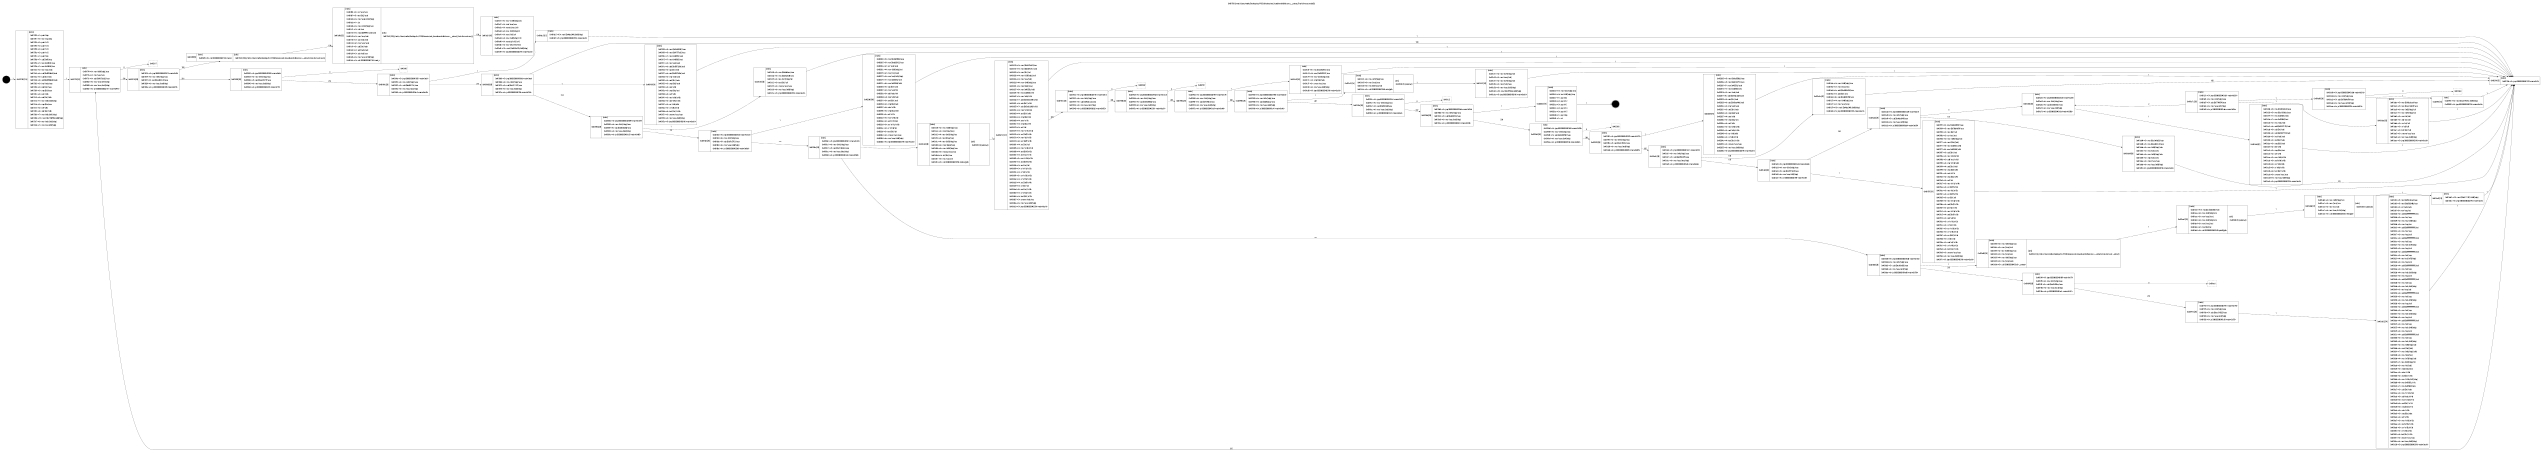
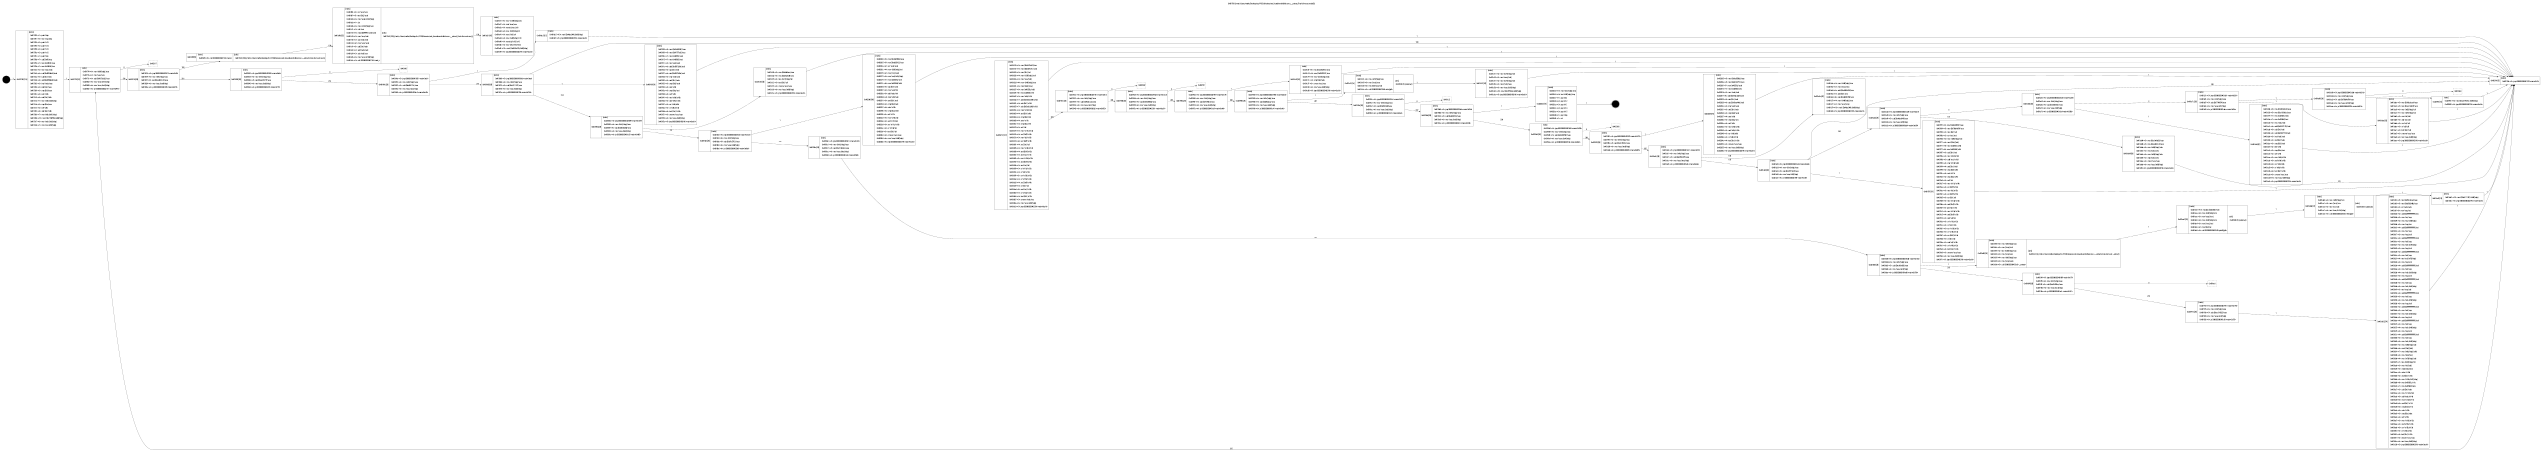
(2177, 83) -> (2129, 88)
(2131, 106) -> (2130, 103)
(953, 144) -> none
